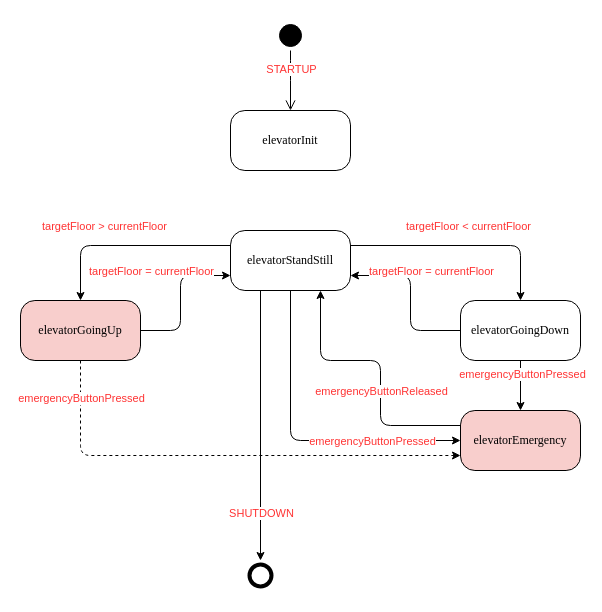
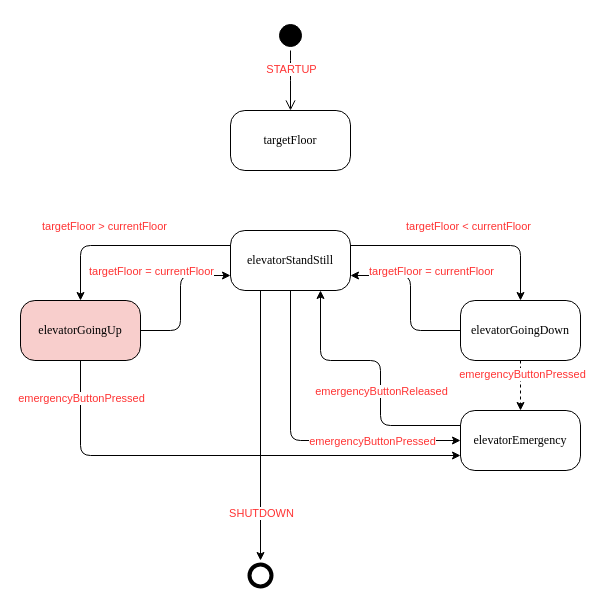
(291, 141) -> (291, 141)
(521, 391) -> (521, 391)
(521, 441) -> (521, 441)
(245, 456) -> (245, 456)
